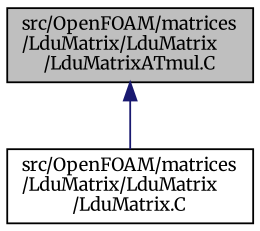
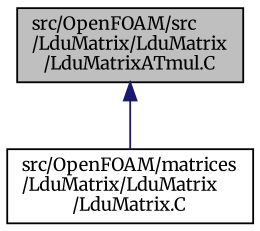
(130, 45) -> (130, 45)
